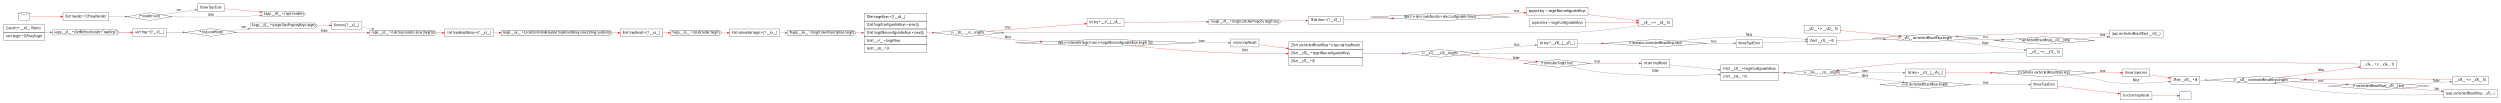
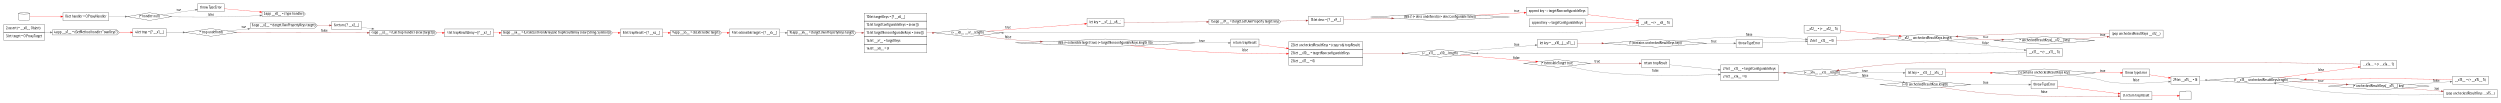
(24, 36) -> (24, 36)
none -> (2029, 96)
